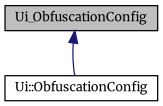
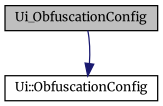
(73, 60) -> (90, 47)
